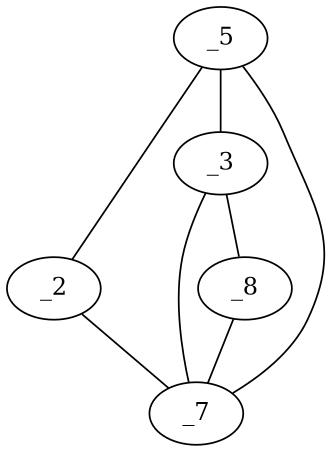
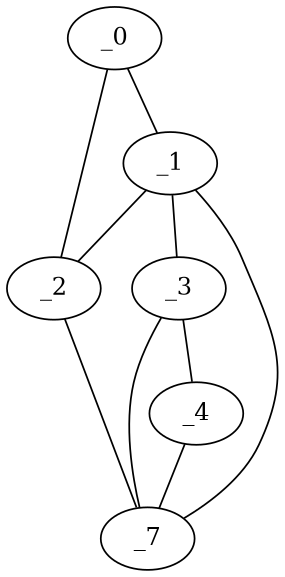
none -> (115, 38)
(221, 38) -> (170, 163)
(245, 288) -> (196, 414)
